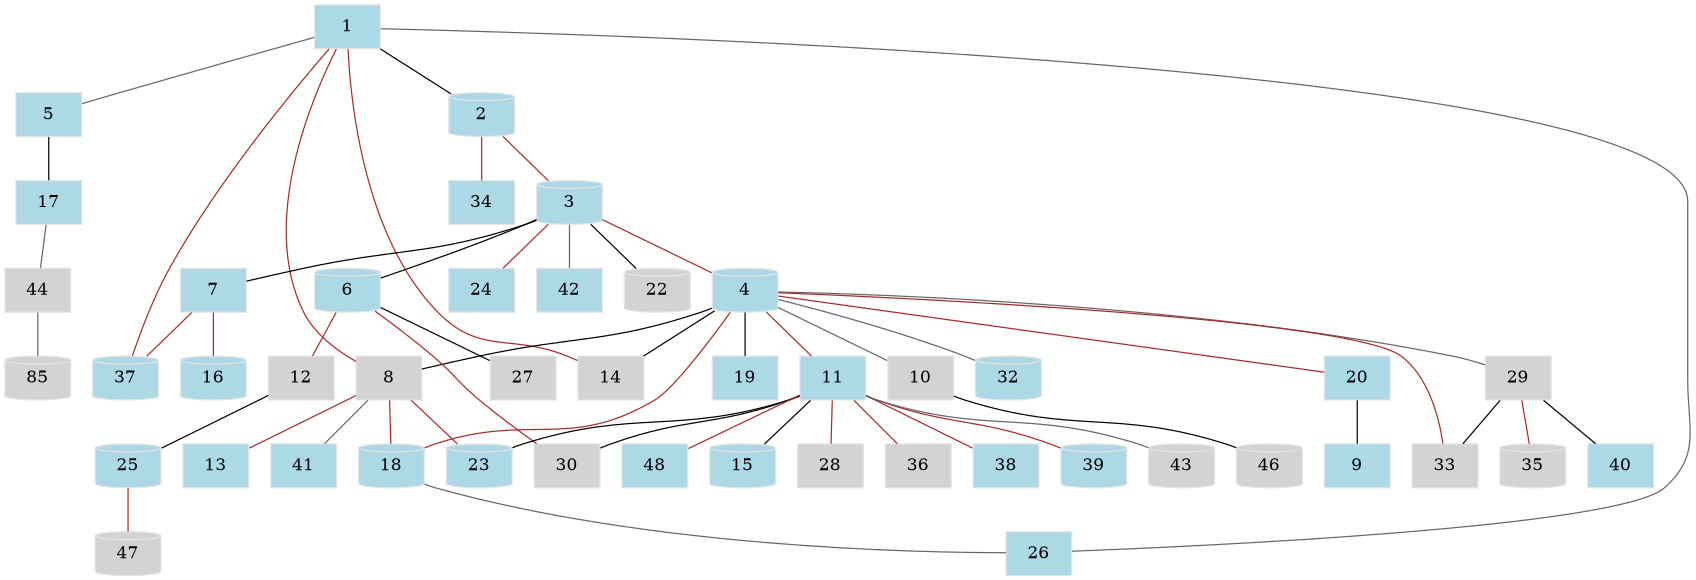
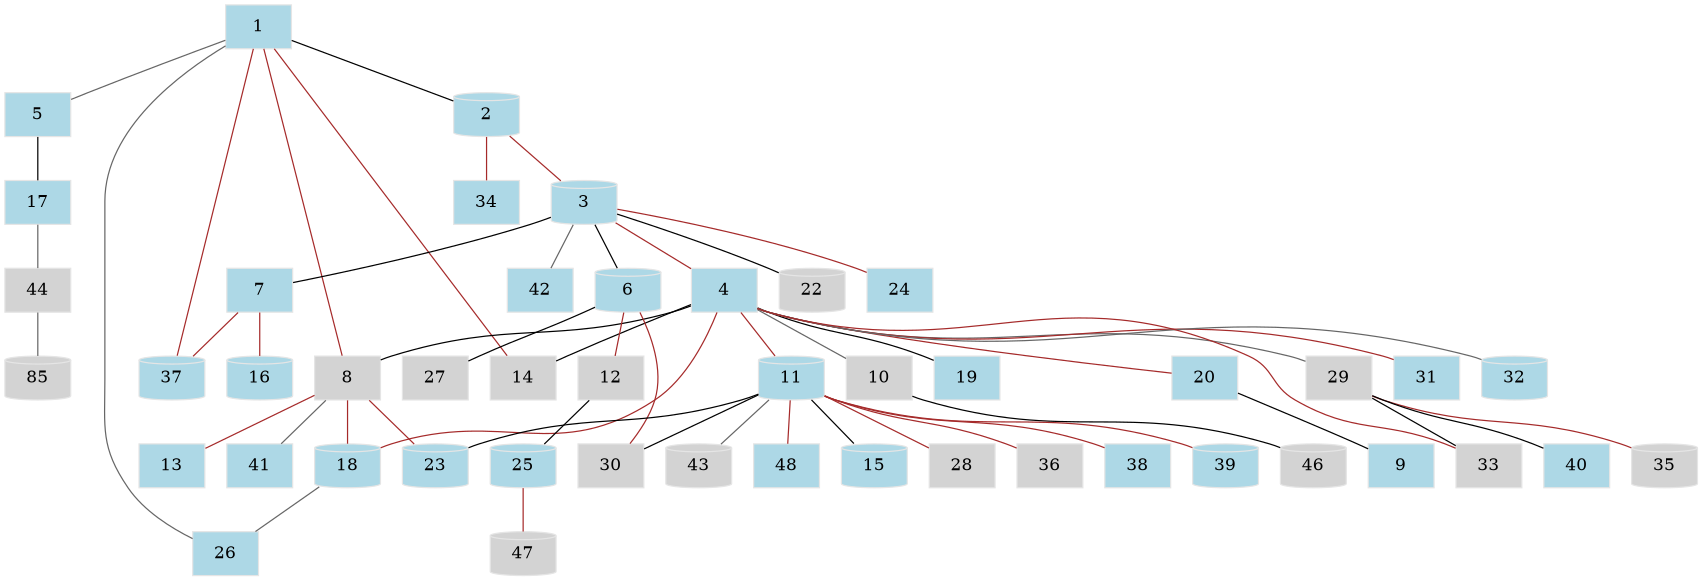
(745, 290) -> (724, 290)
(833, 378) -> (791, 378)
none -> (1427, 378)
